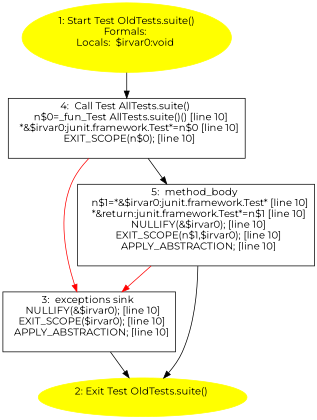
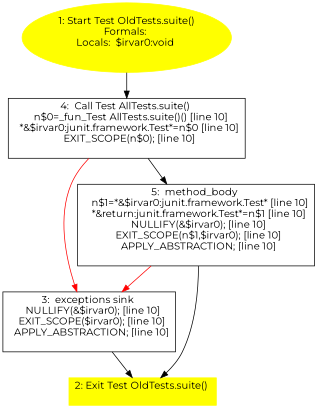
(143, 397) -> (143, 392)
